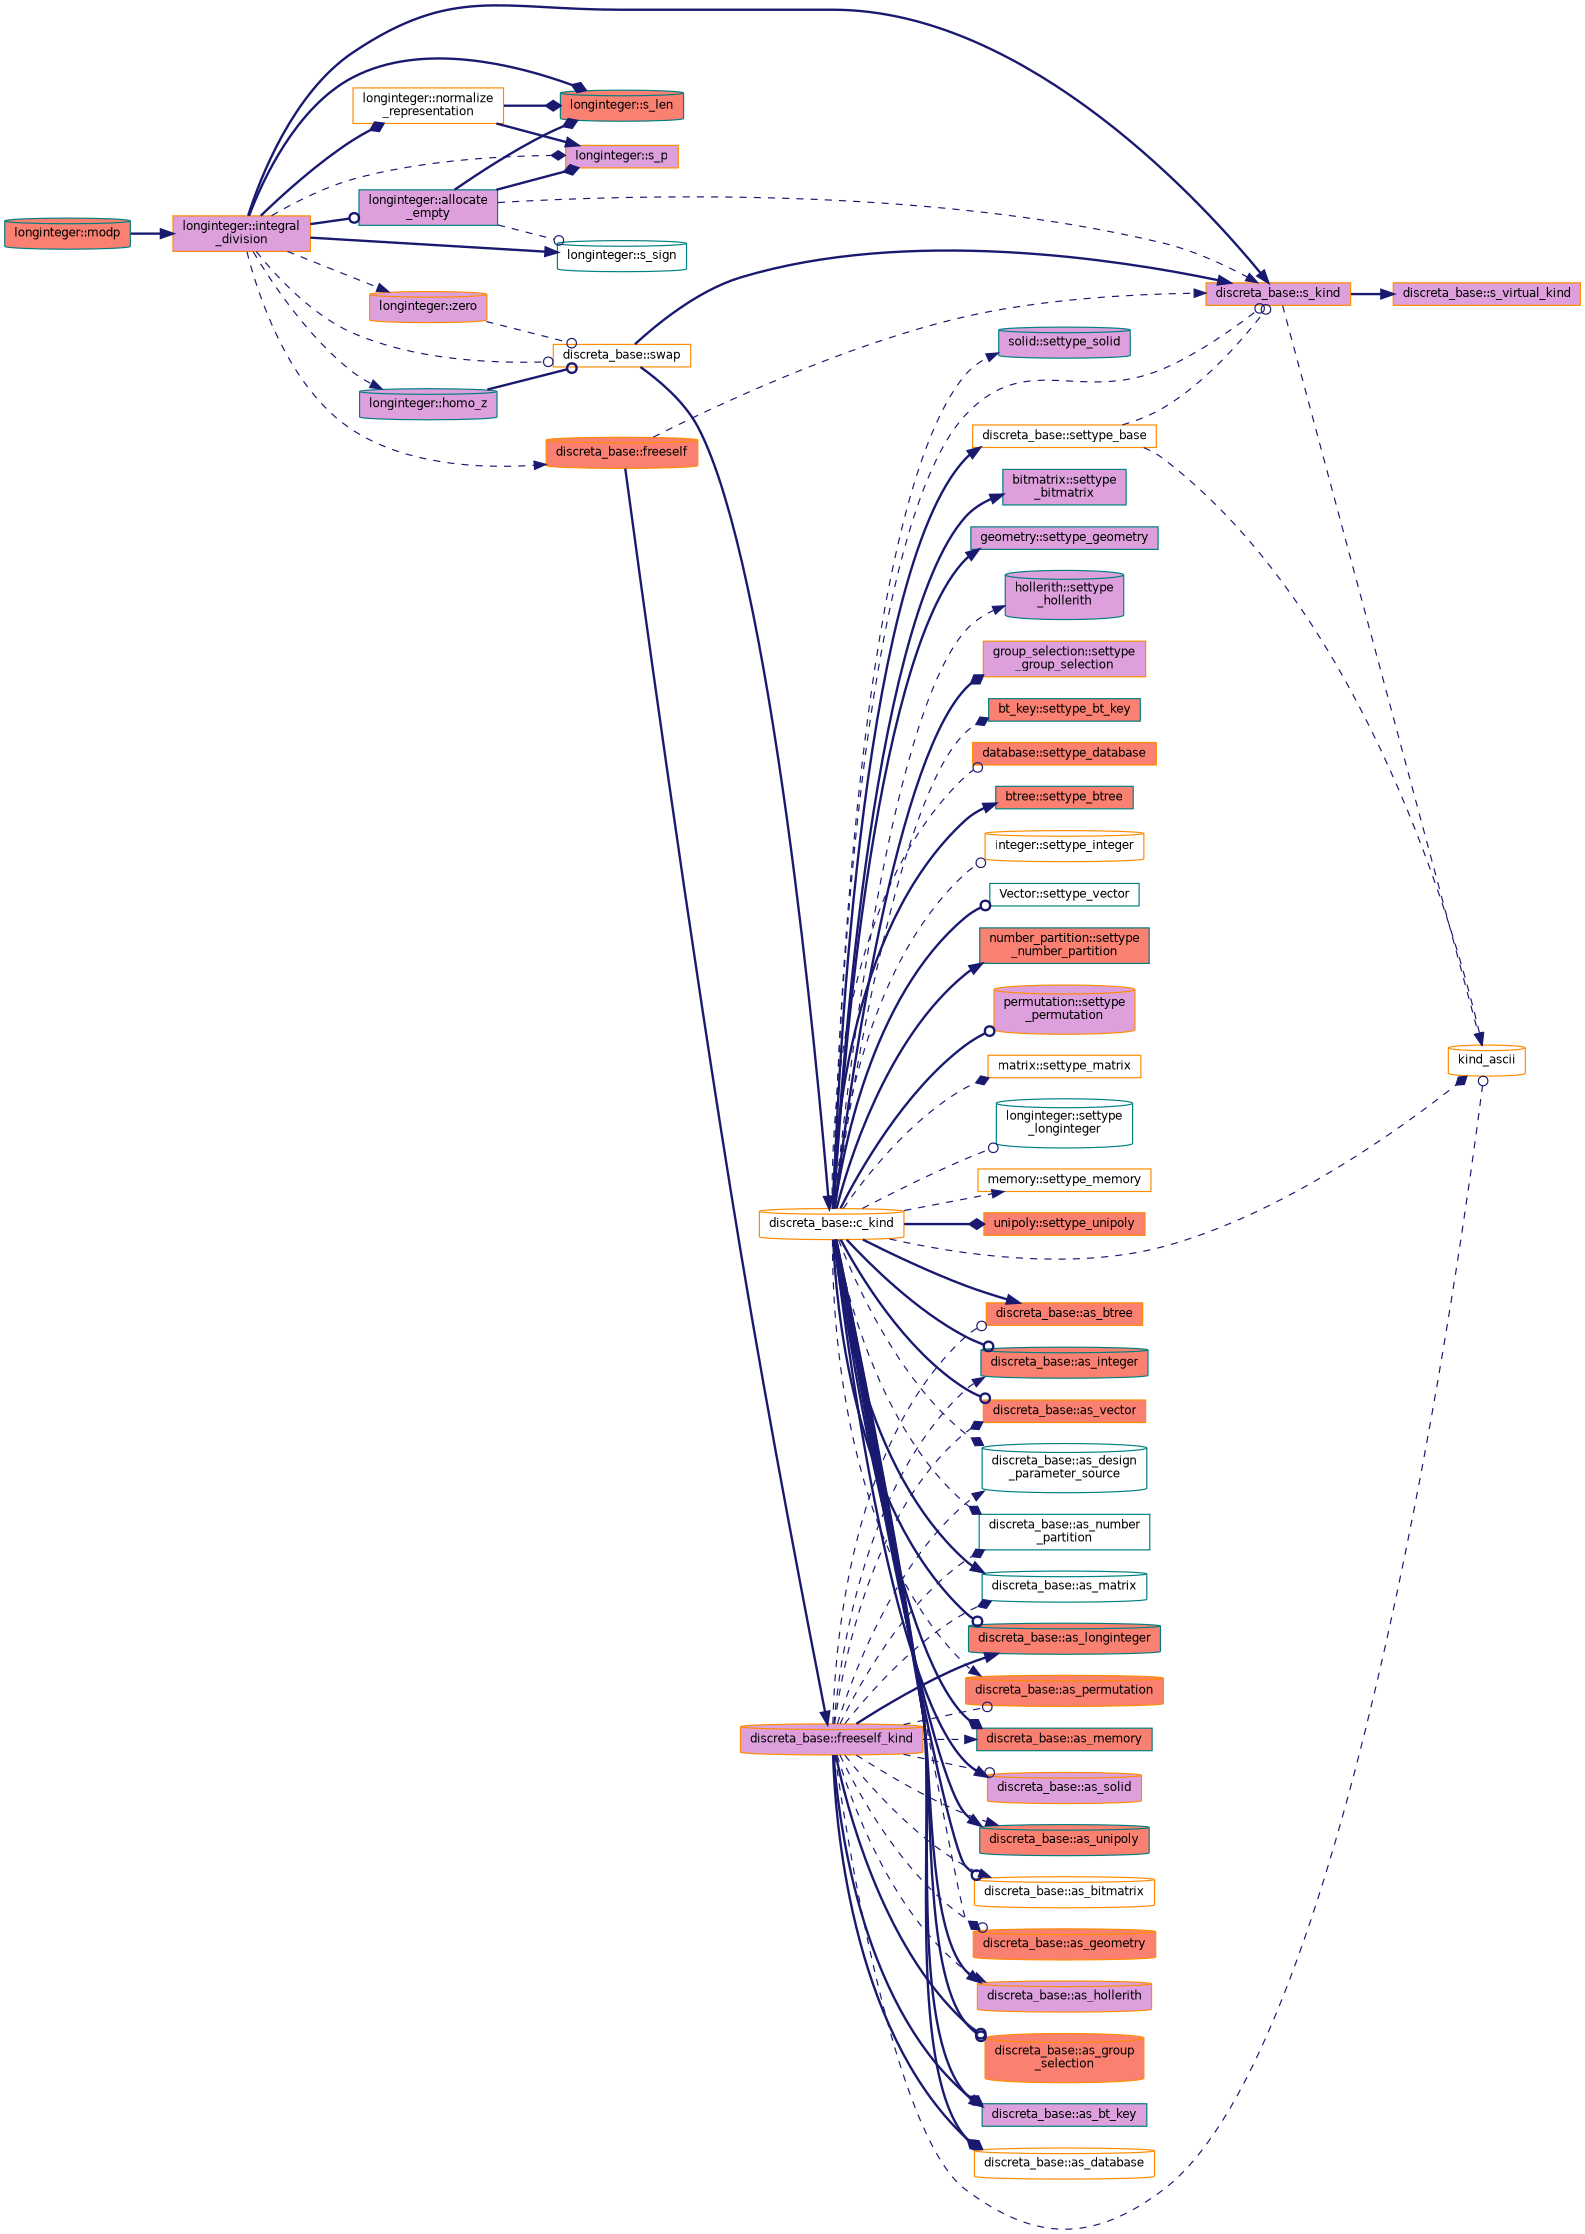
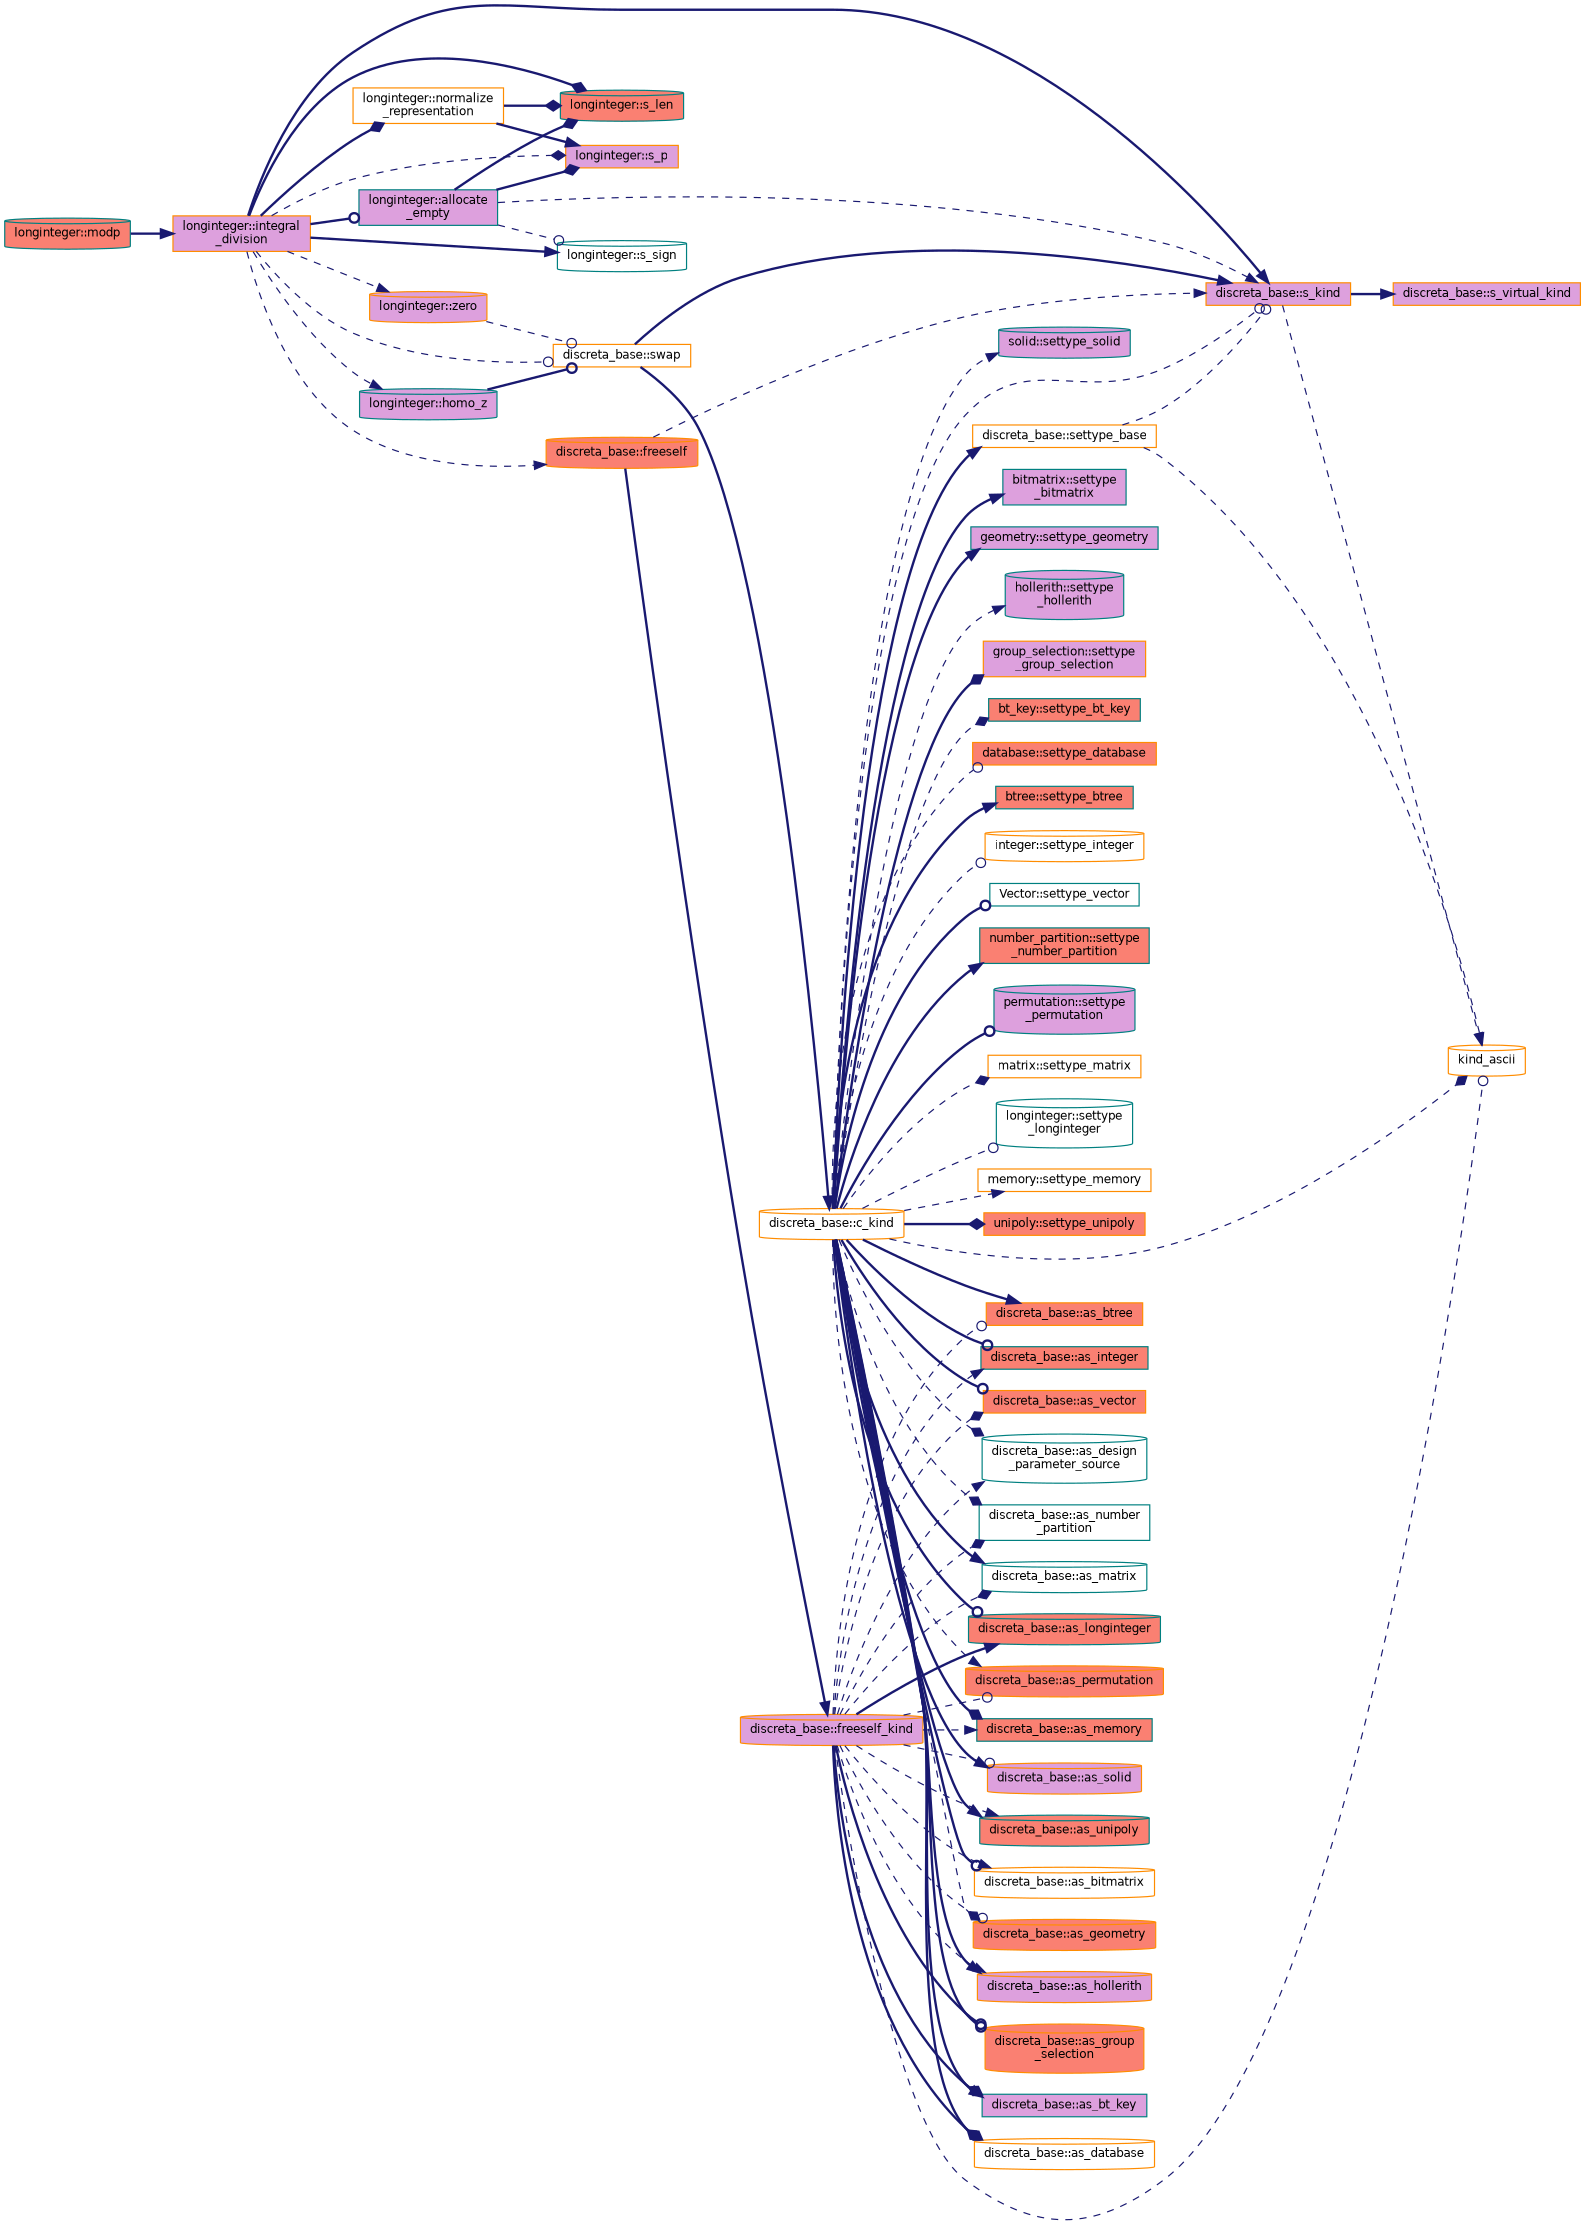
(1064, 1010) -> (1064, 1010)
(1064, 1363) -> (1064, 1358)
